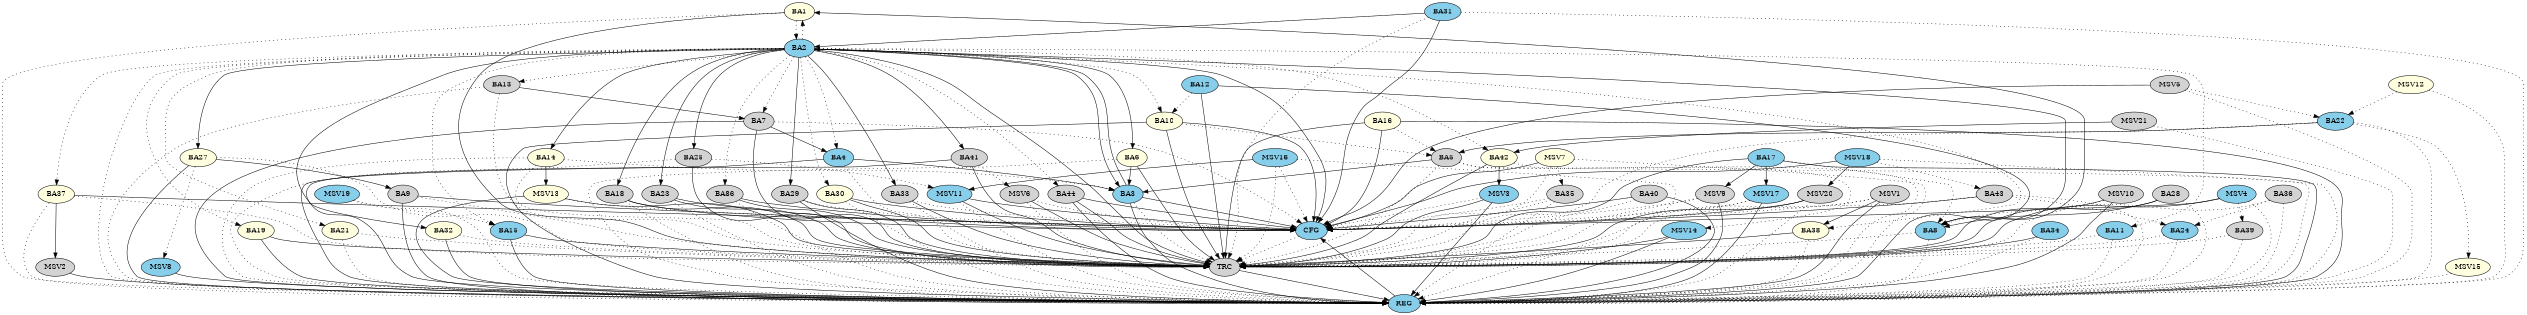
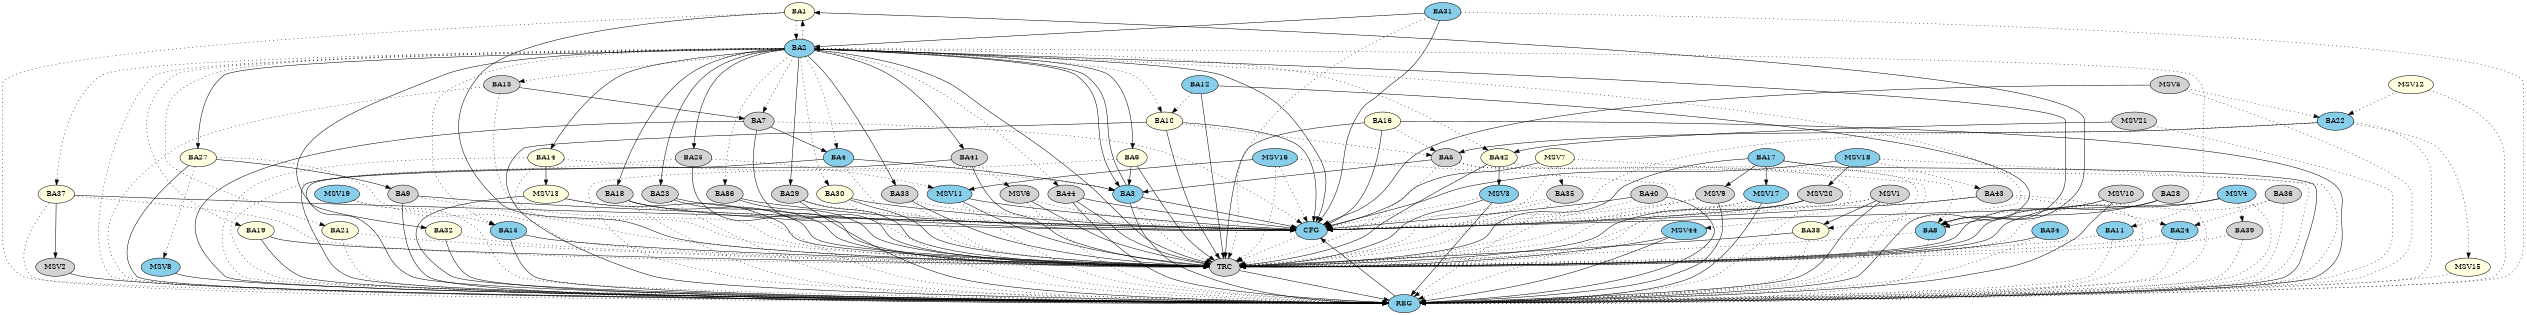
(1684, 231) -> (1684, 231)
